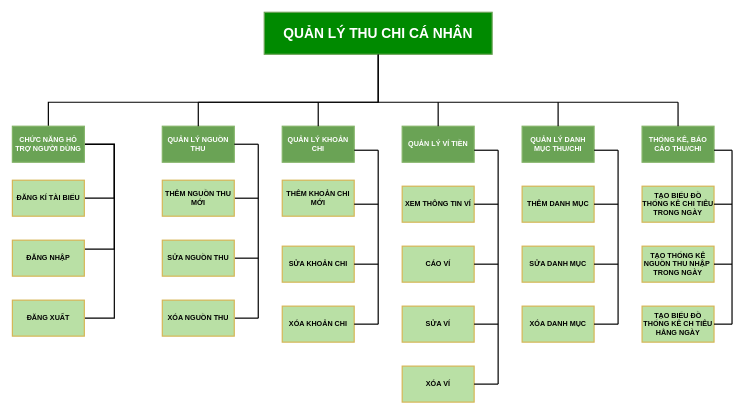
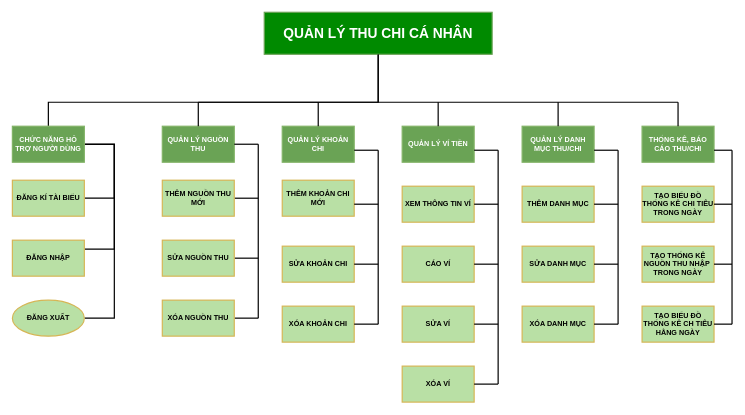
(48, 318) -> (48, 318)
